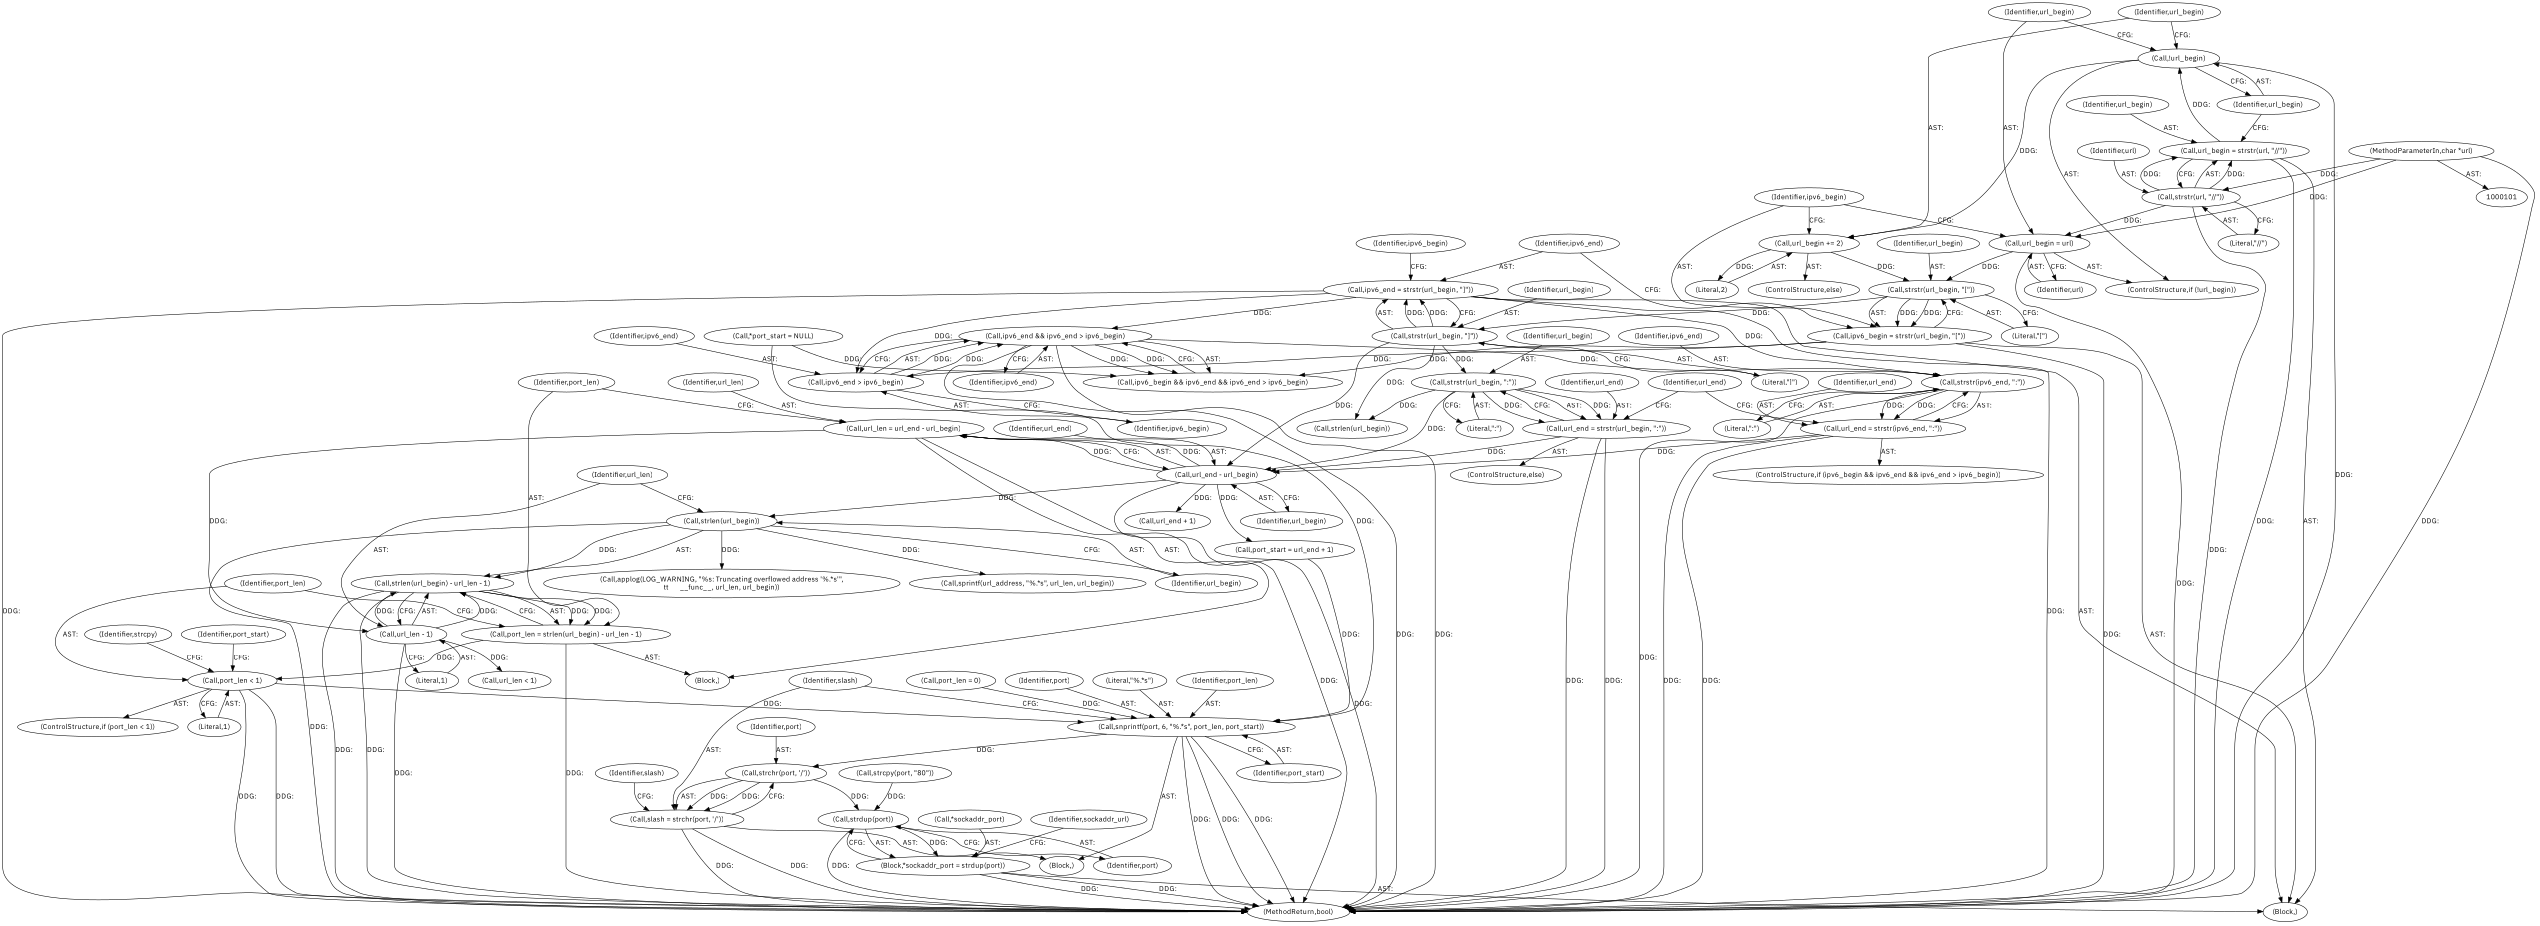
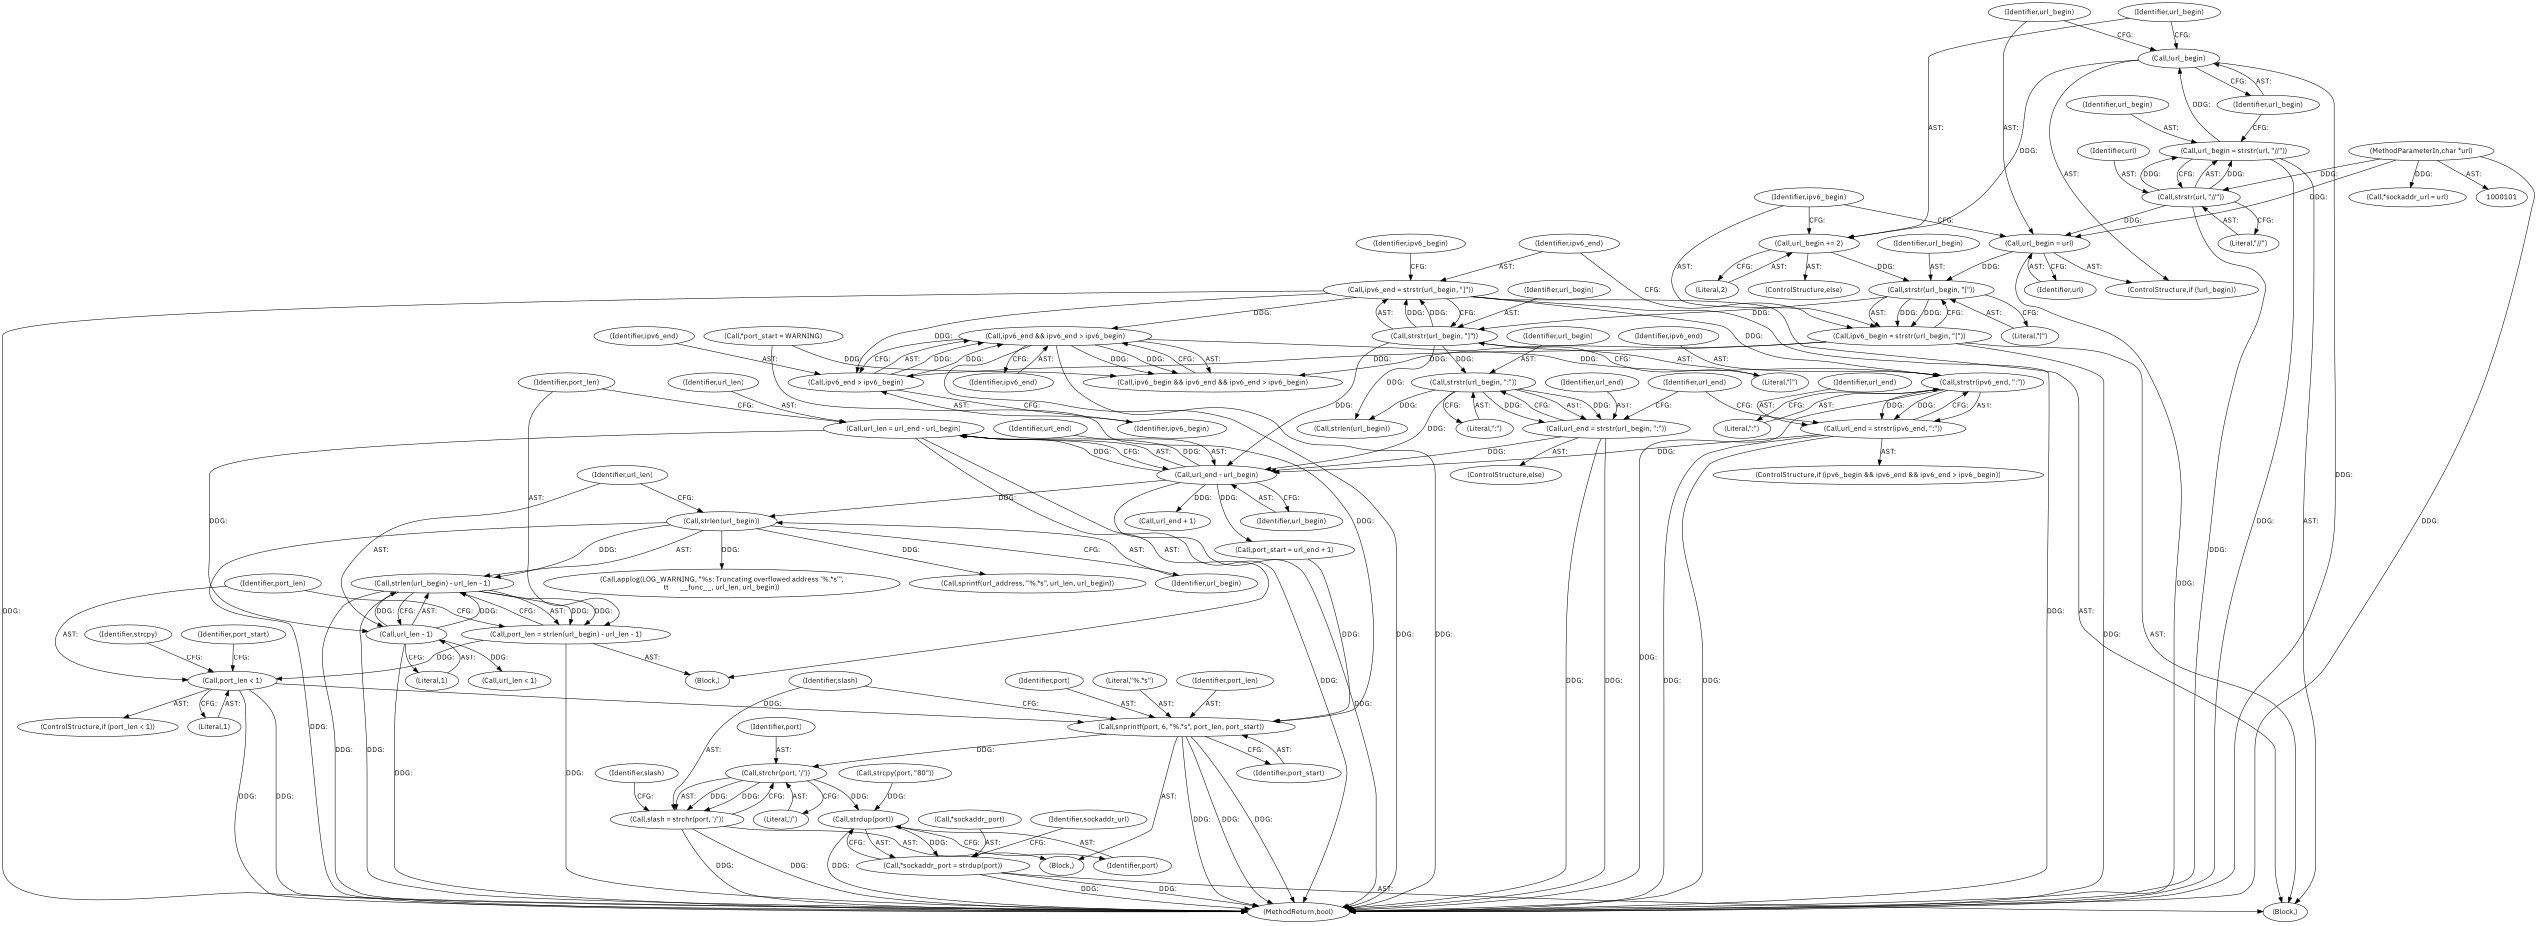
none -> (2408, 197)
(1746, 267) -> (1746, 267)
(773, 336) -> (773, 336)
(951, 681) -> none
none -> (781, 820)
(943, 866) -> (943, 866)
